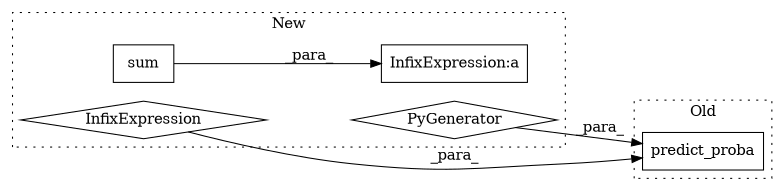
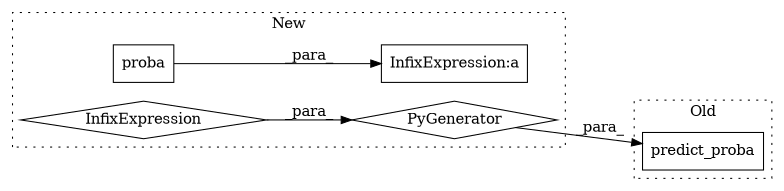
(144, 64) -> (144, 64)
(408, 168) -> (304, 120)
